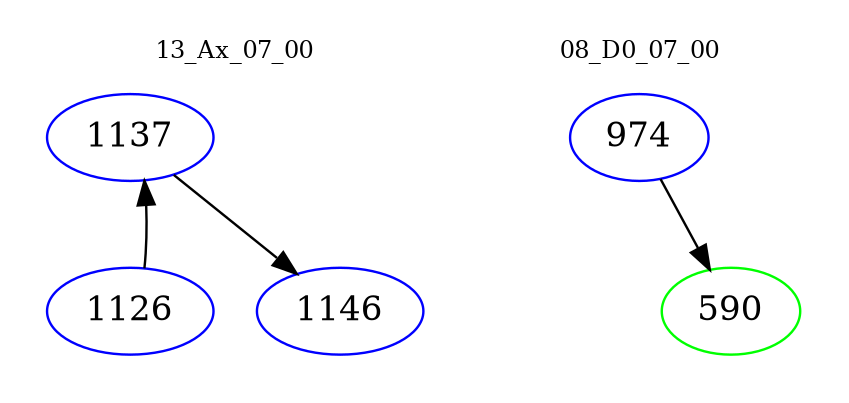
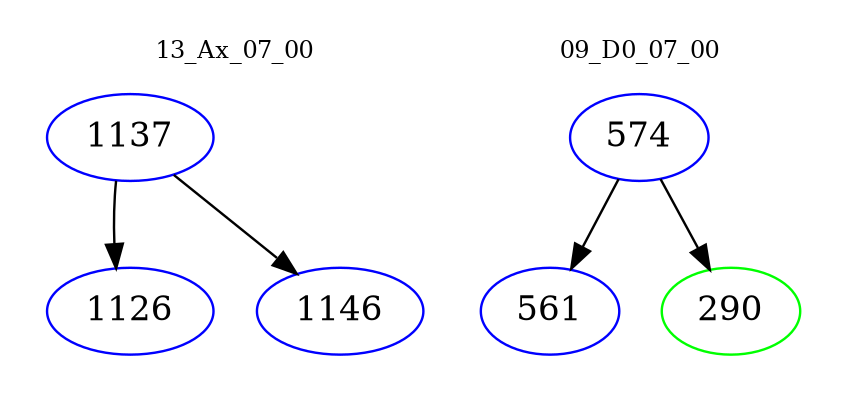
(641, 52) -> (641, 52)
(639, 138) -> (639, 138)
(146, 237) -> (114, 212)
none -> (550, 311)
(731, 311) -> (731, 311)
